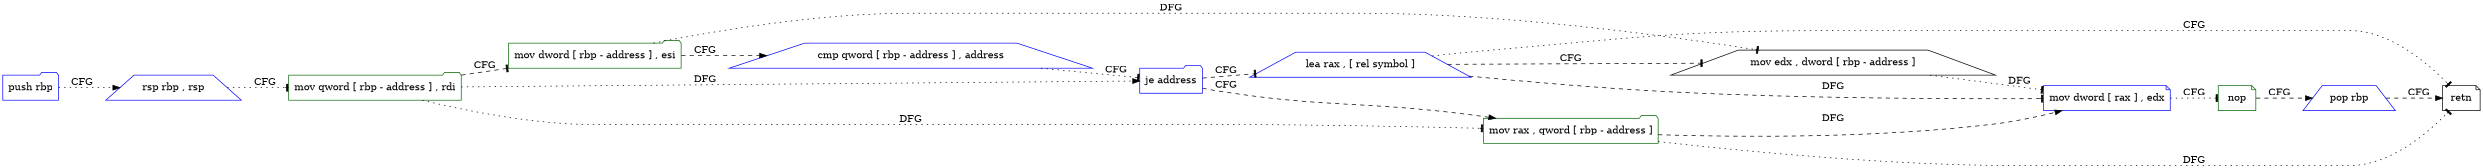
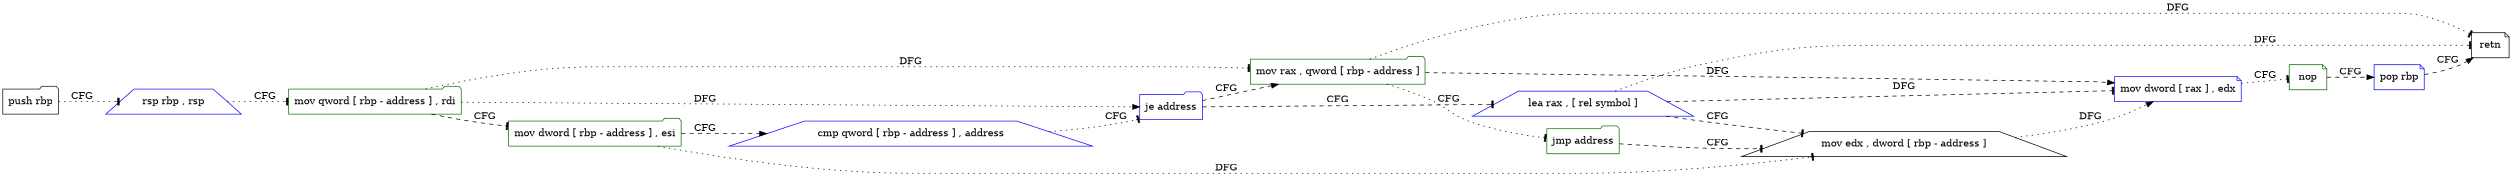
(2194, 25) -> (2265, 40)
(1985, 82) -> (2082, 127)
(31, 88) -> (31, 102)
(86, 88) -> (87, 102)
(2349, 98) -> (2399, 77)
none -> (1583, 141)
